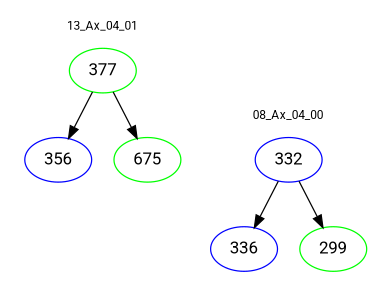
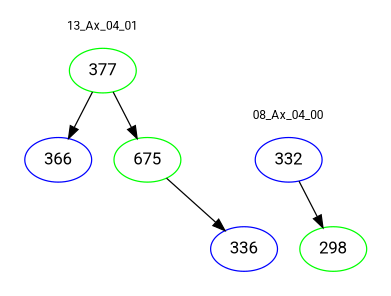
(58, 160) -> (58, 160)
(269, 199) -> (191, 200)
(333, 249) -> (333, 249)
